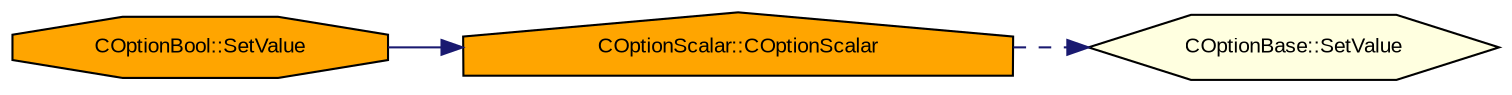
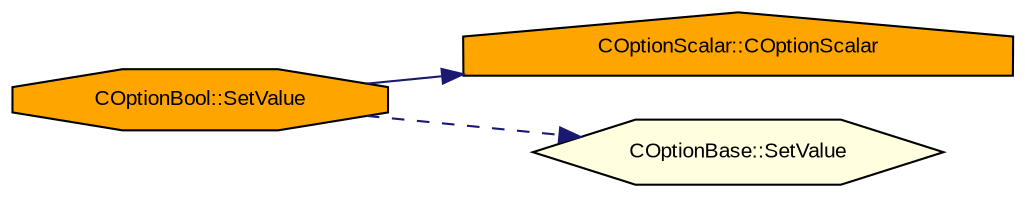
(1040, 47) -> (463, 125)
